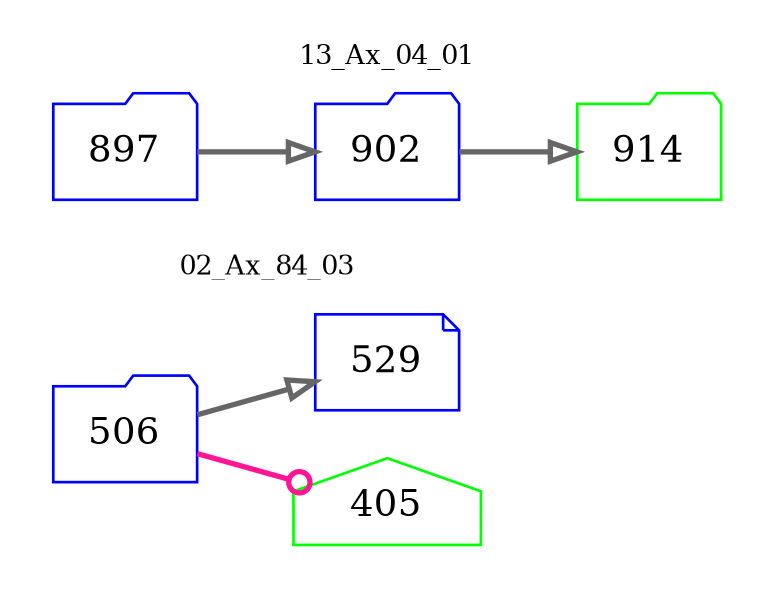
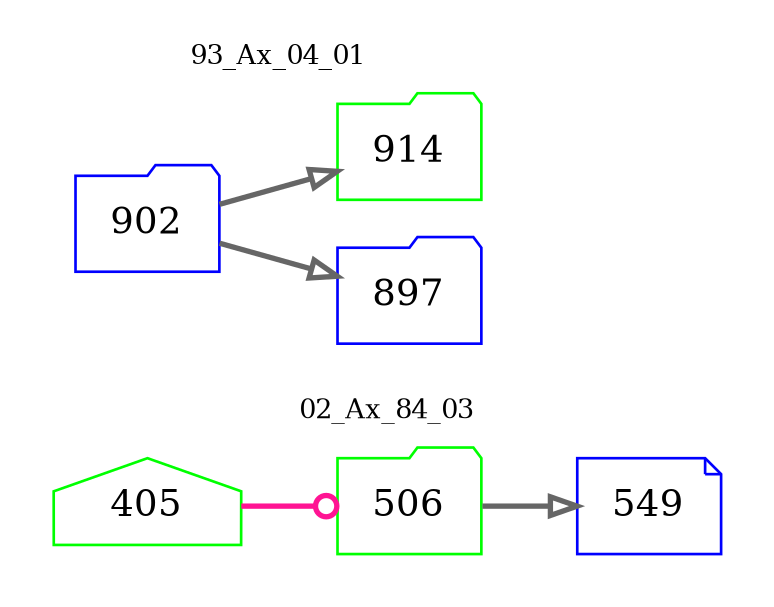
(387, 57) -> (278, 57)
(243, 152) -> (265, 256)
(387, 362) -> (649, 506)
(125, 434) -> (409, 506)
(243, 467) -> (278, 506)
